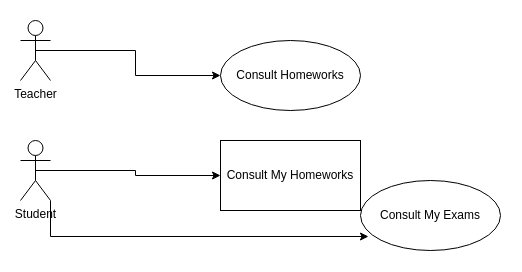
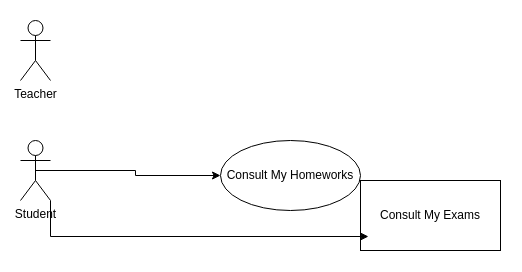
(136, 53) -> none
(291, 76) -> none
(291, 176) -> (291, 176)
(431, 216) -> (431, 216)
